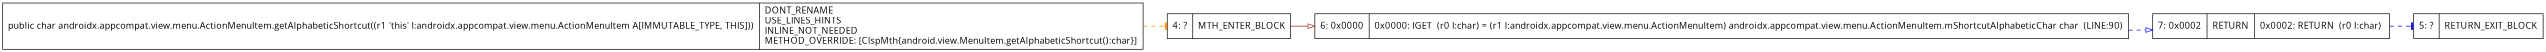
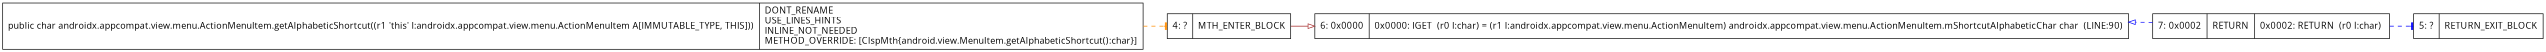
(2137, 30) -> (2144, 22)
